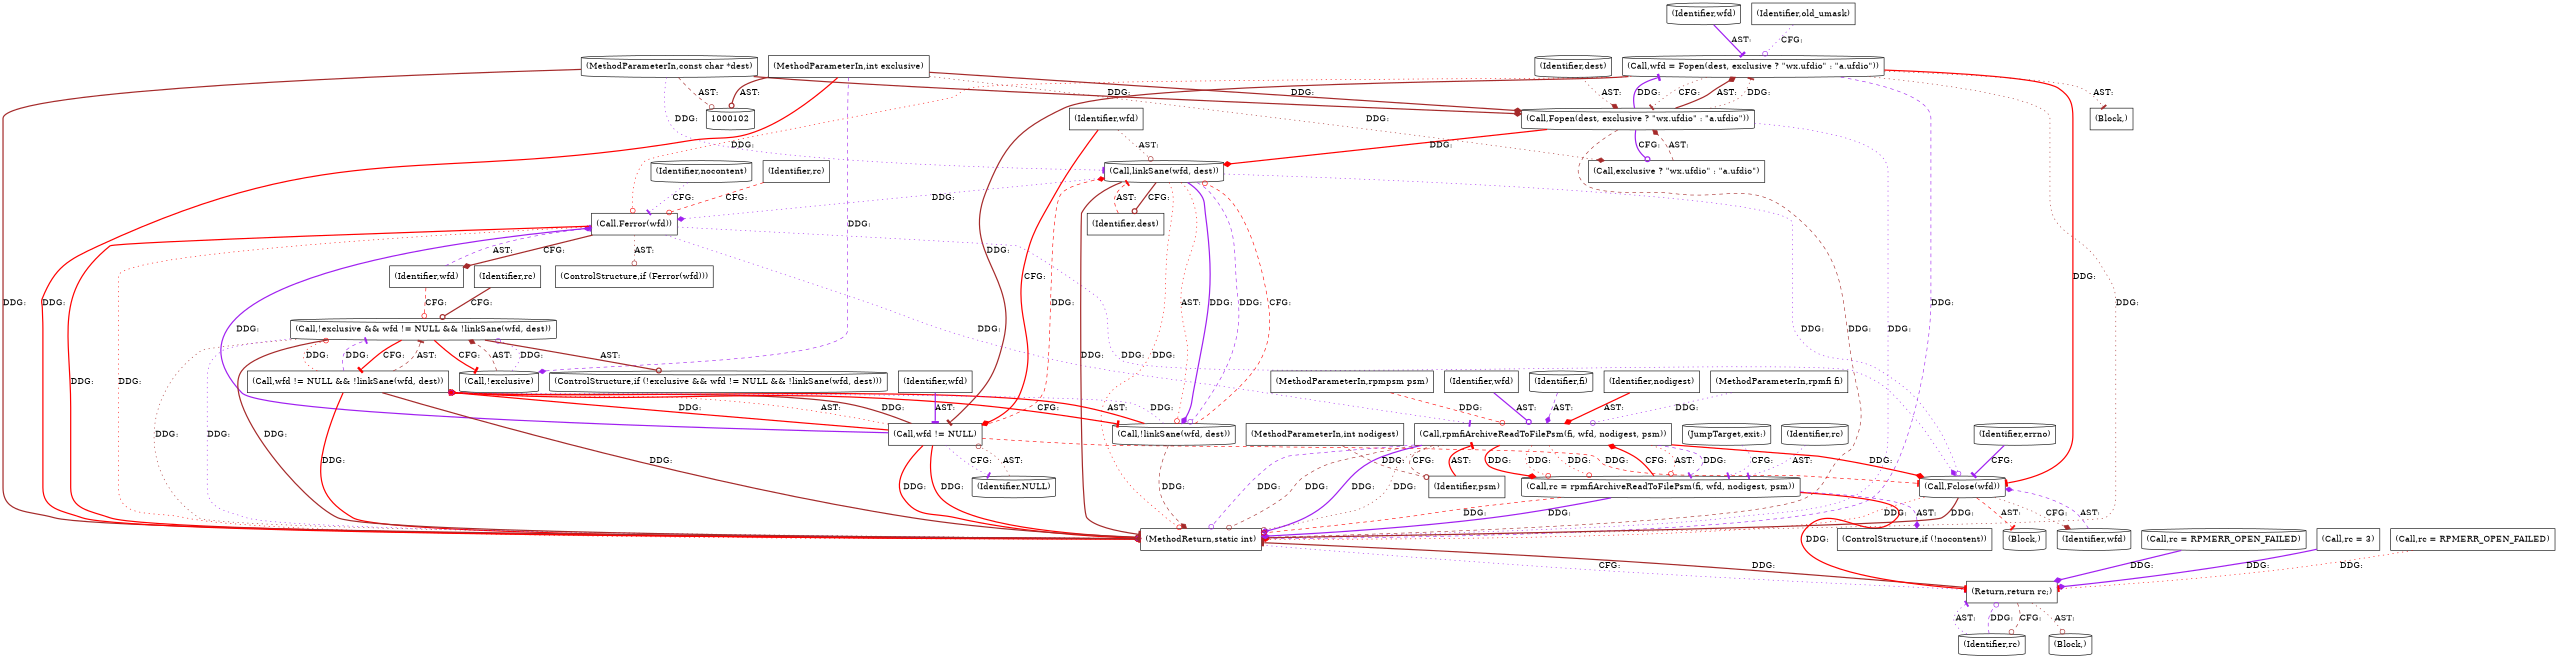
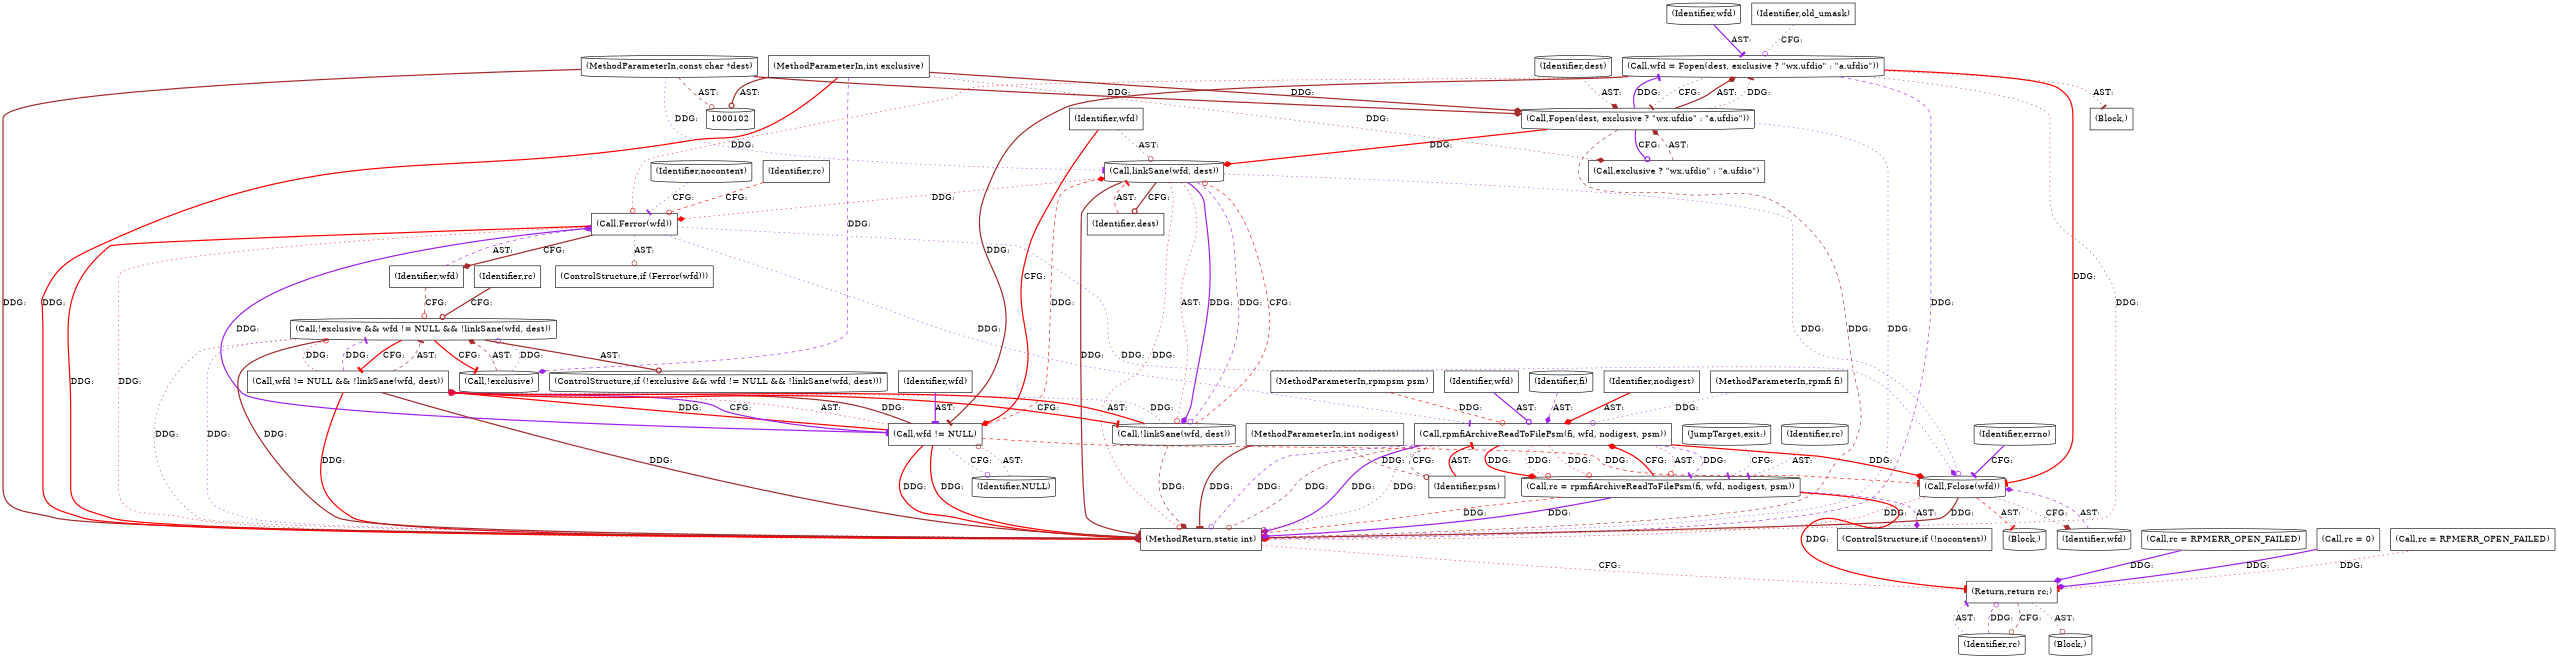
(895, 198) -> (895, 198)
none -> (701, 403)
(964, 461) -> (964, 461)
(2348, 540) -> (2348, 540)
(1616, 561) -> (1210, 475)
(1612, 571) -> (1612, 571)
